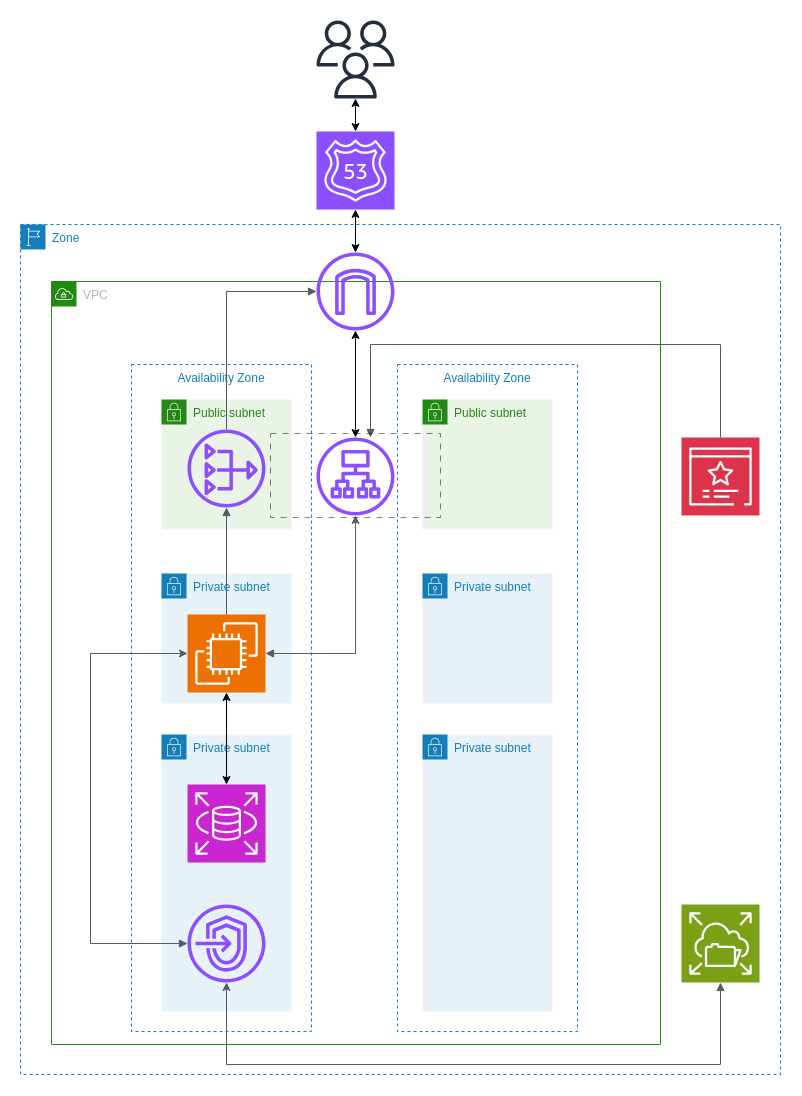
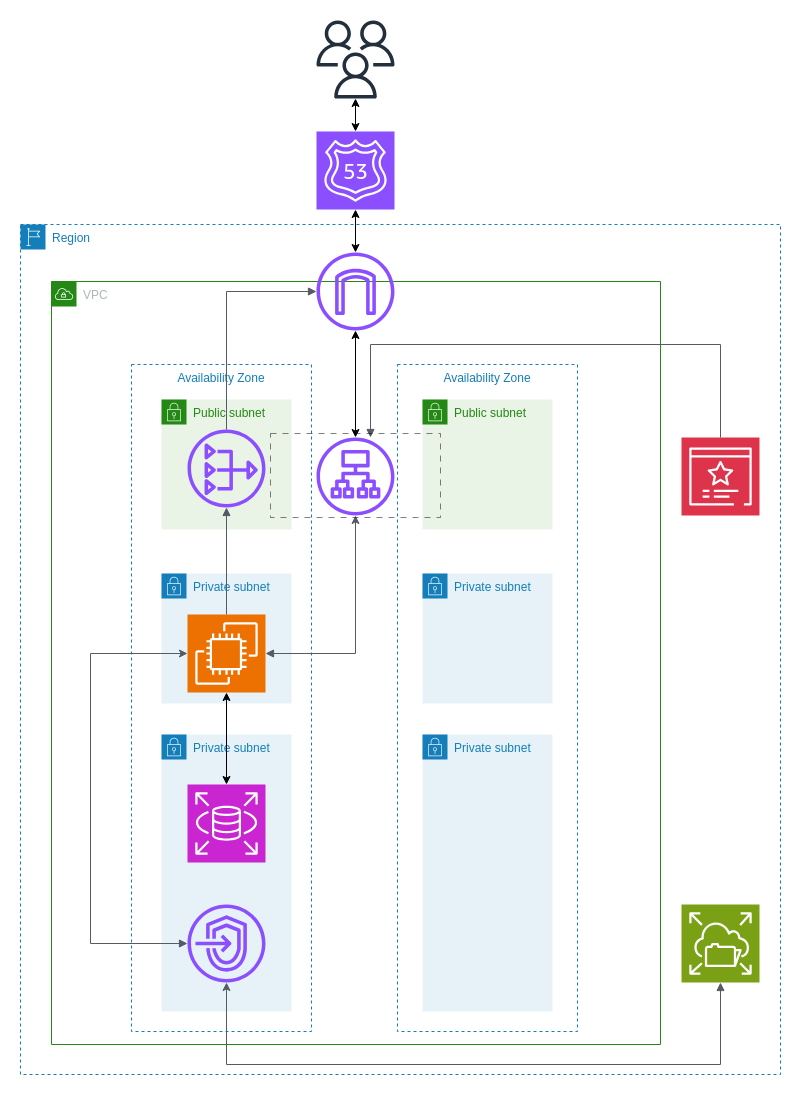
(66, 239) -> (71, 239)
